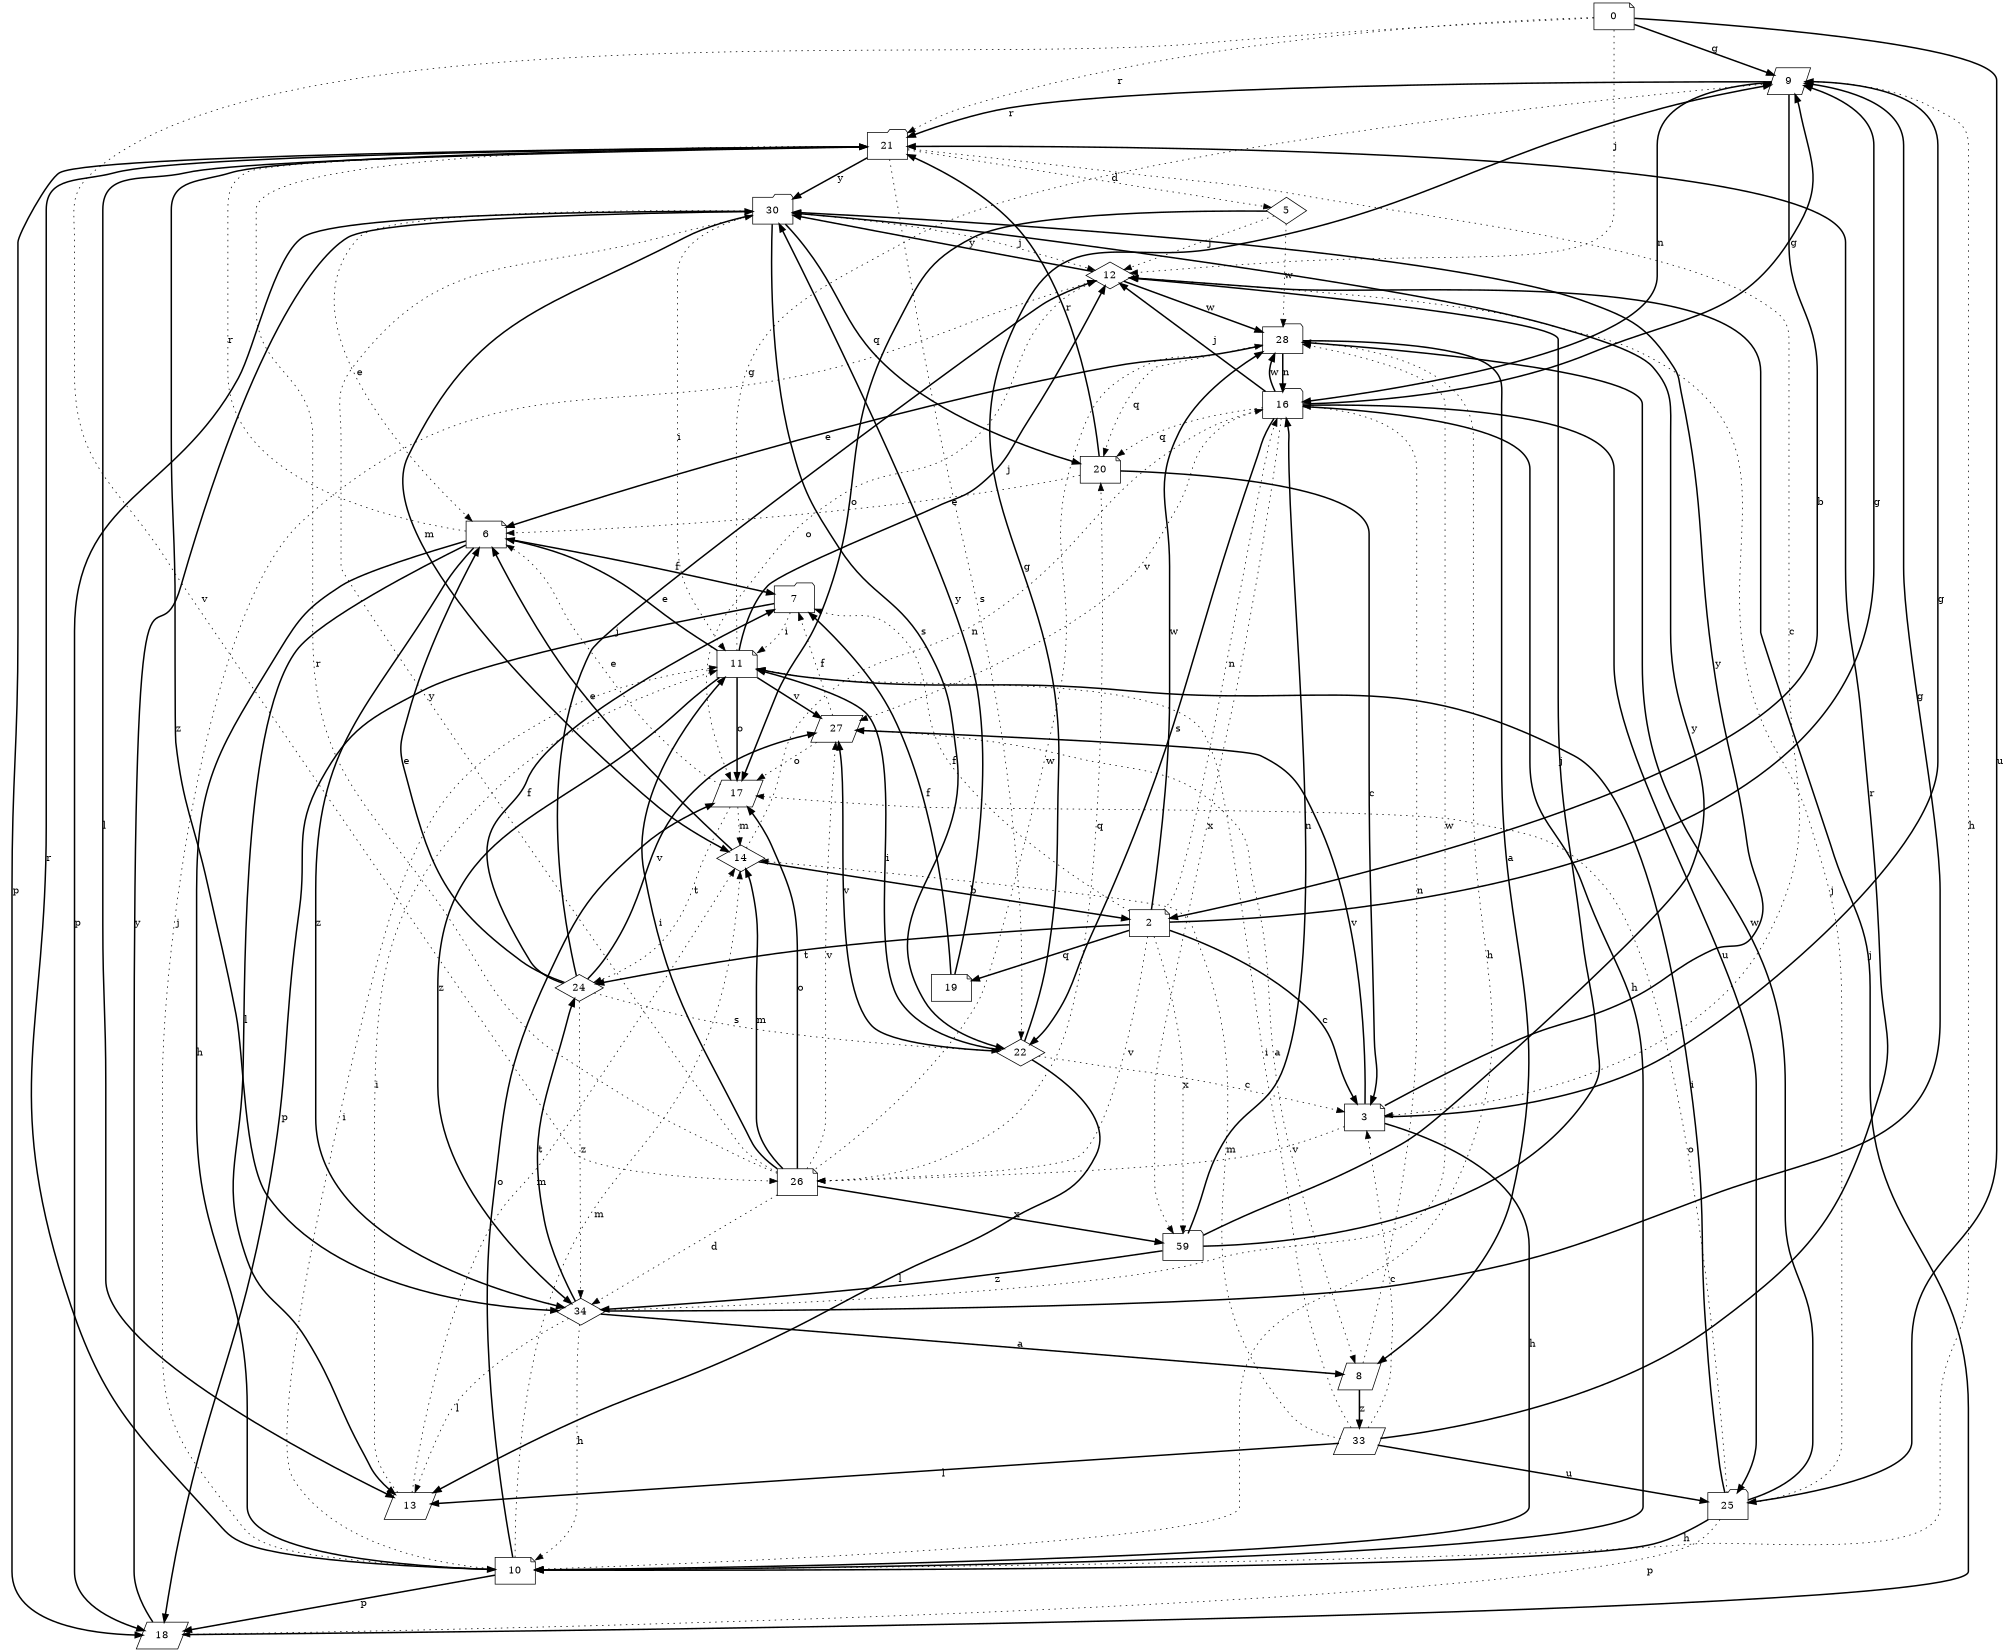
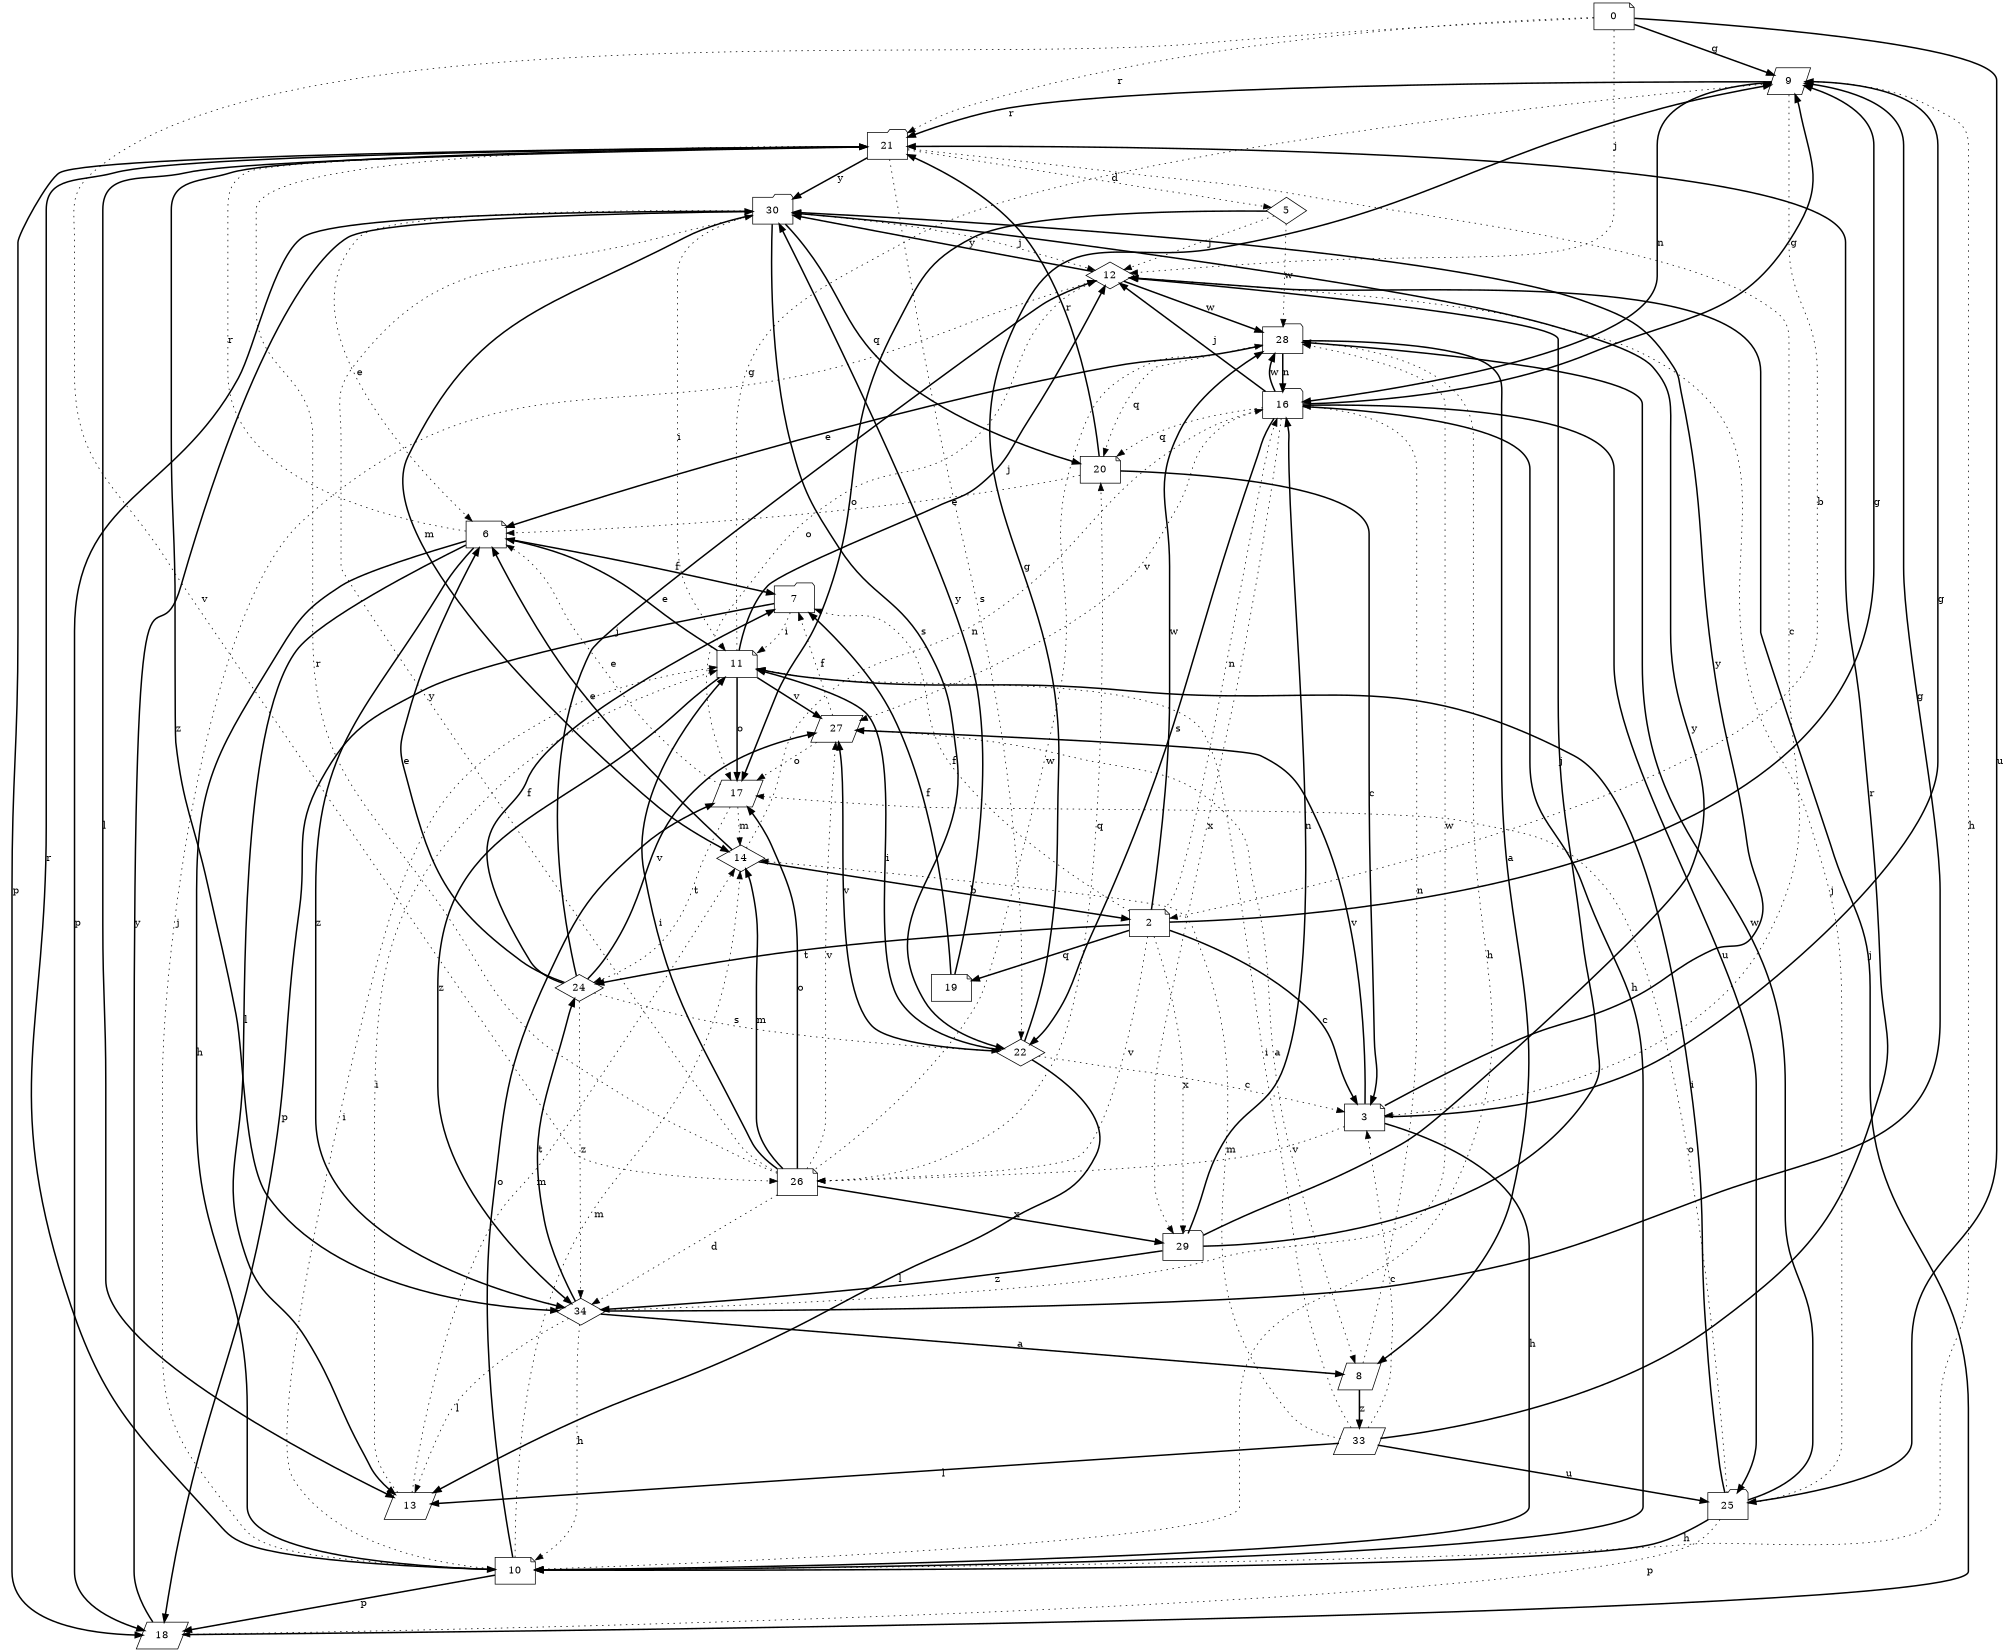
(1768, 706) -> (1768, 706)
(1183, 1247) -> (1183, 1247)
